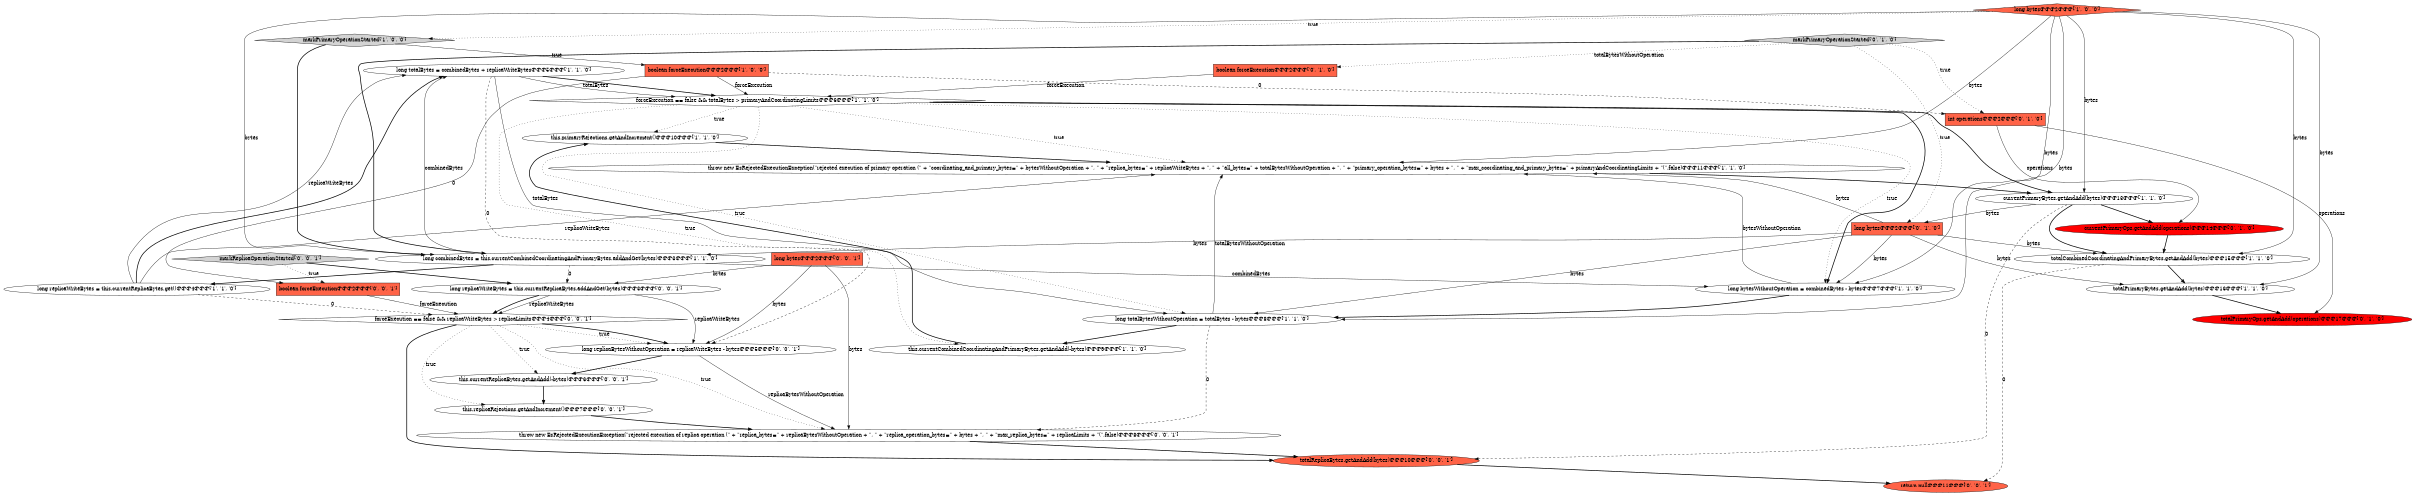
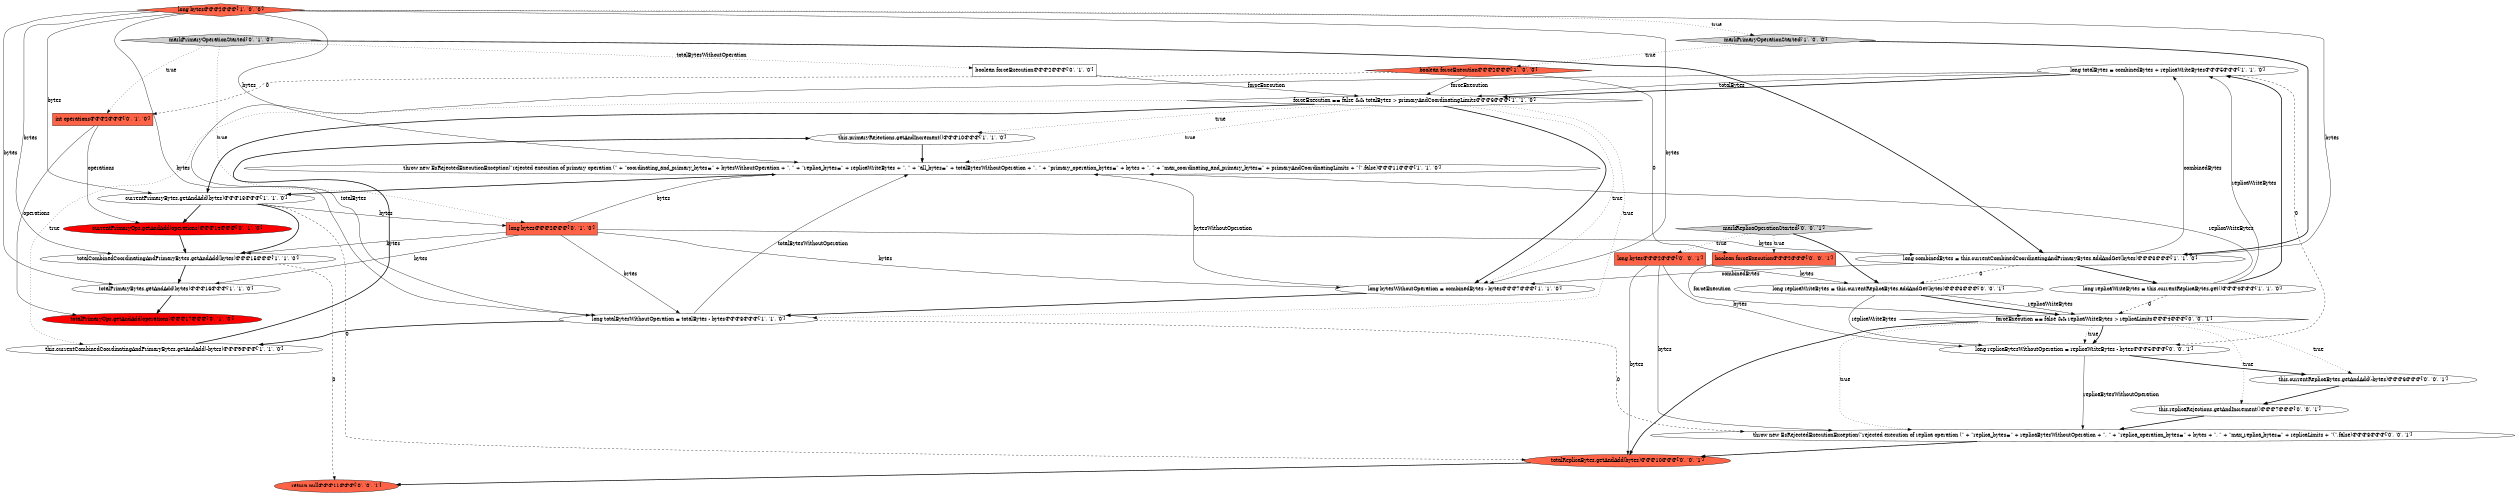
(512, 54) -> (1630, 55)
(707, 70) -> (1478, 70)
(1275, 70) -> (1034, 70)
none -> (1709, 243)
none -> (1630, 354)
